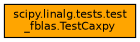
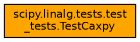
(70, 21) -> (70, 21)
